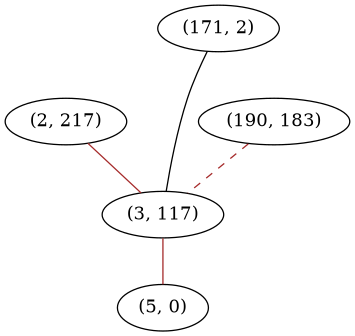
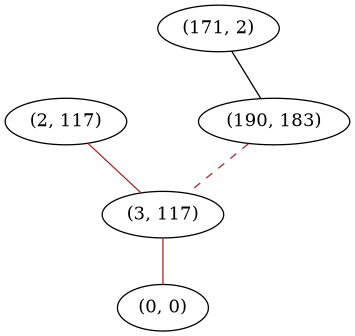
(181, 120) -> (246, 75)
(66, 122) -> (66, 122)
(163, 308) -> (163, 308)
